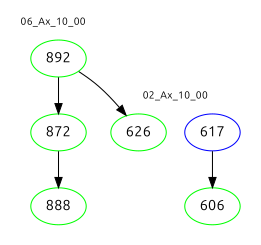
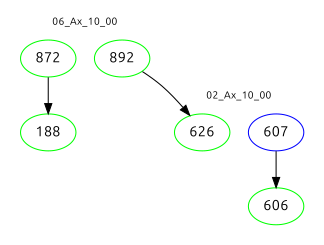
(59, 90) -> none
(212, 132) -> (276, 132)
(59, 206) -> (48, 132)
